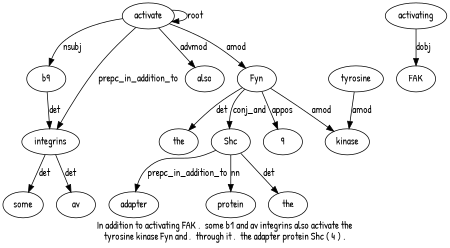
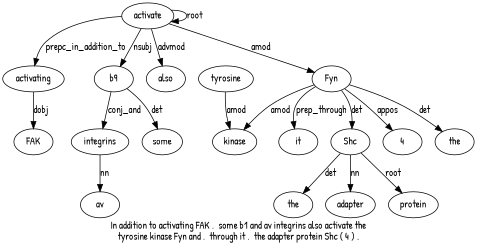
(94, 72) -> (72, 26)
(55, 110) -> (125, 110)
(250, 110) -> (357, 110)
(283, 142) -> (403, 142)
none -> (298, 142)
(38, 170) -> (143, 104)
(71, 173) -> (105, 173)
(188, 173) -> (355, 173)
(235, 173) -> (393, 173)
